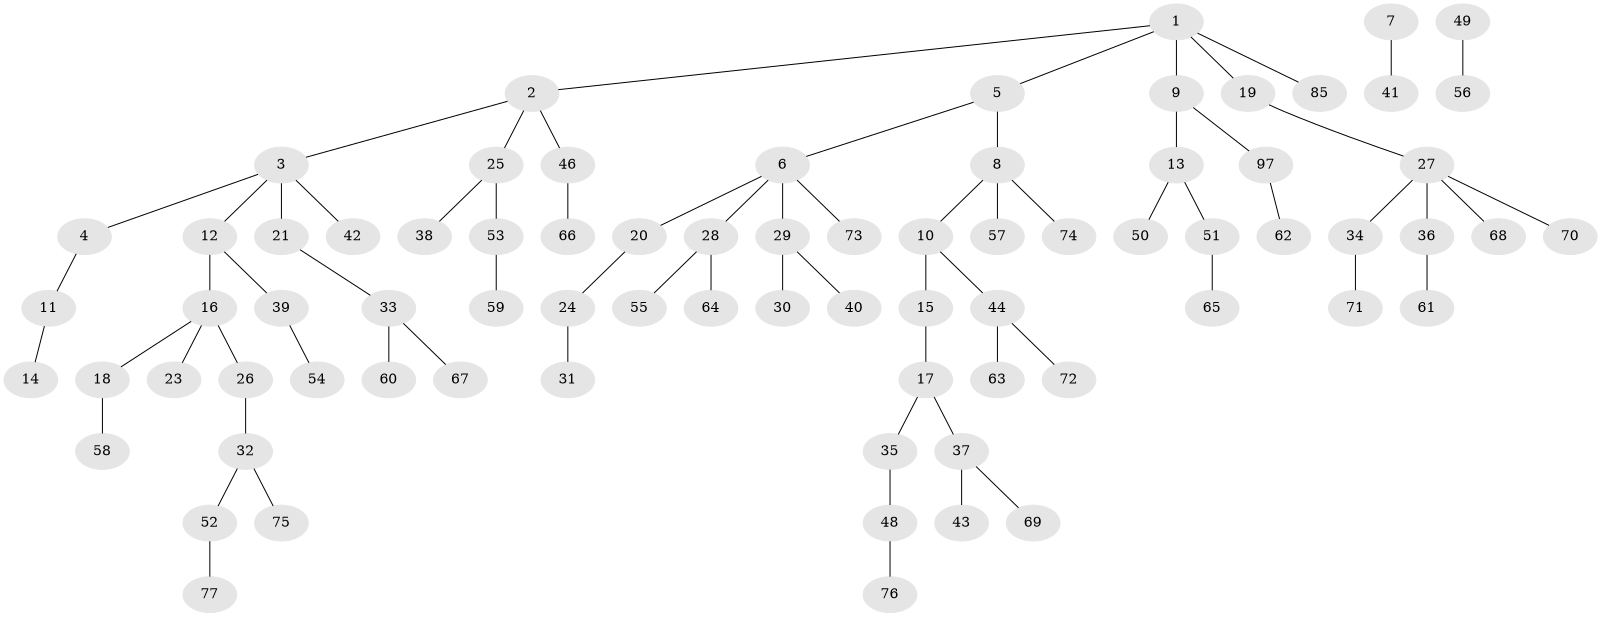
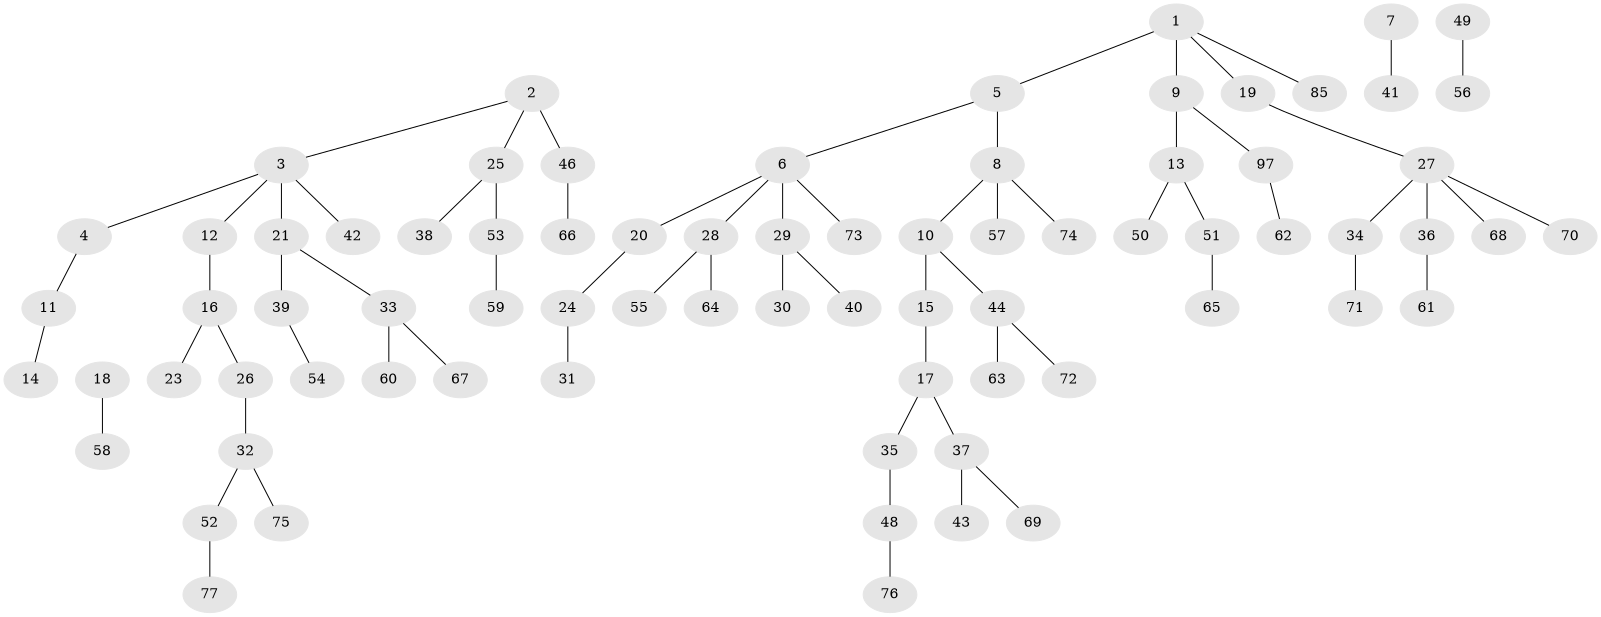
(854, 58) -> none
(246, 272) -> (281, 273)
(156, 344) -> none
